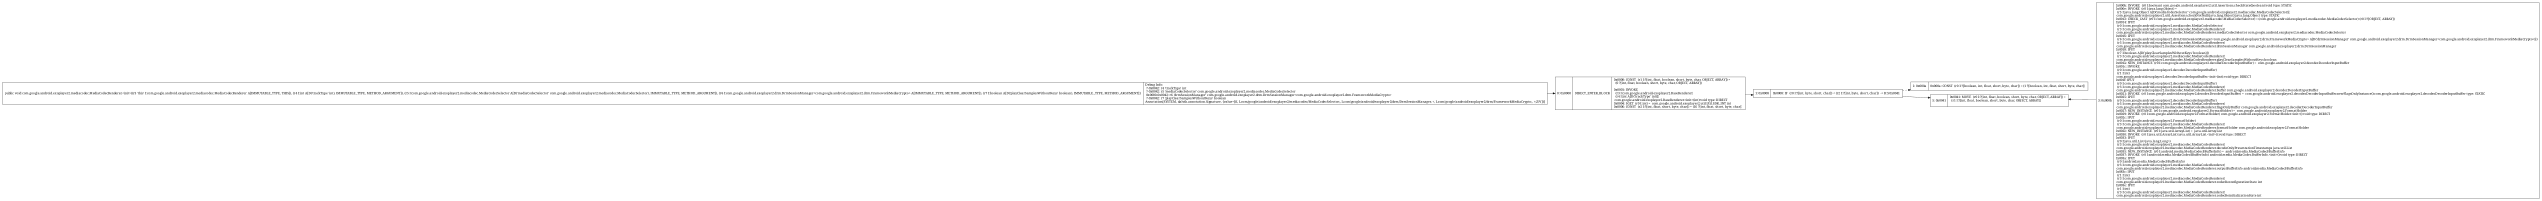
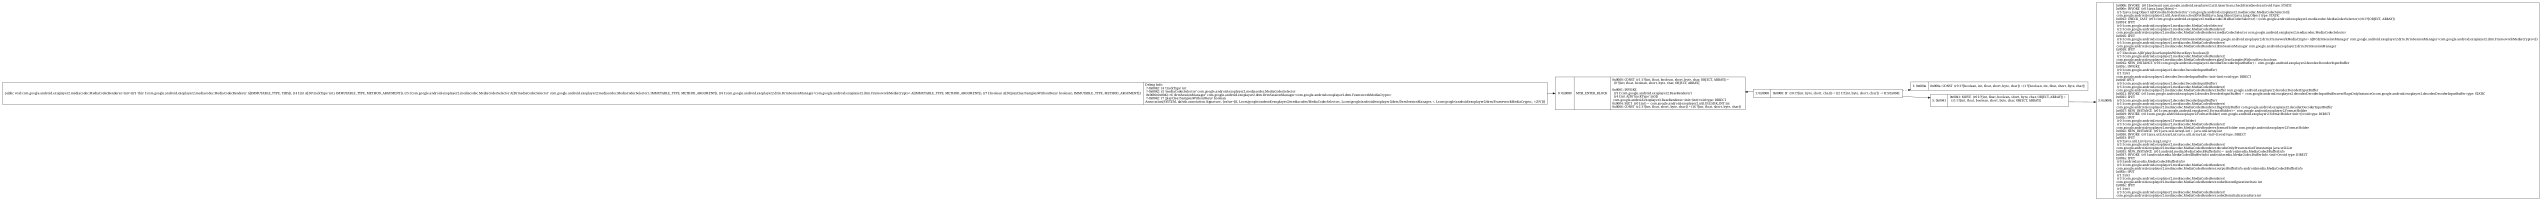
(1592, 93) -> (1592, 93)
(1748, 95) -> (1750, 92)
(2083, 99) -> (2081, 102)
